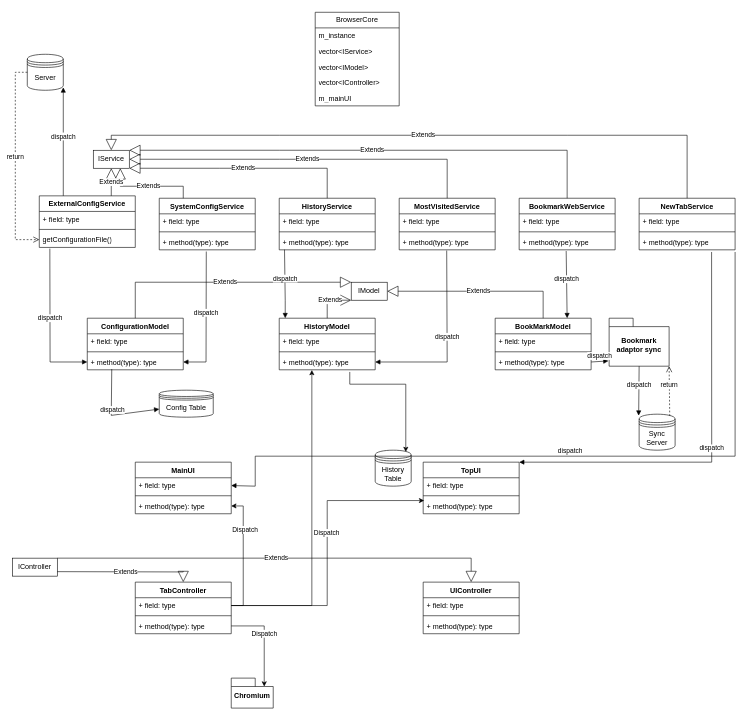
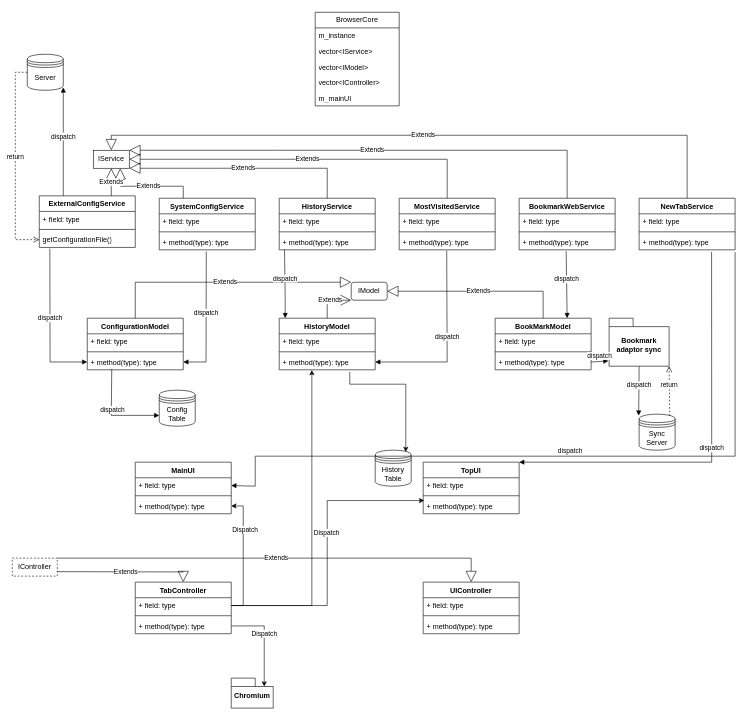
(369, 291) -> (369, 291)
(186, 404) -> (177, 408)
(35, 567) -> (35, 567)
